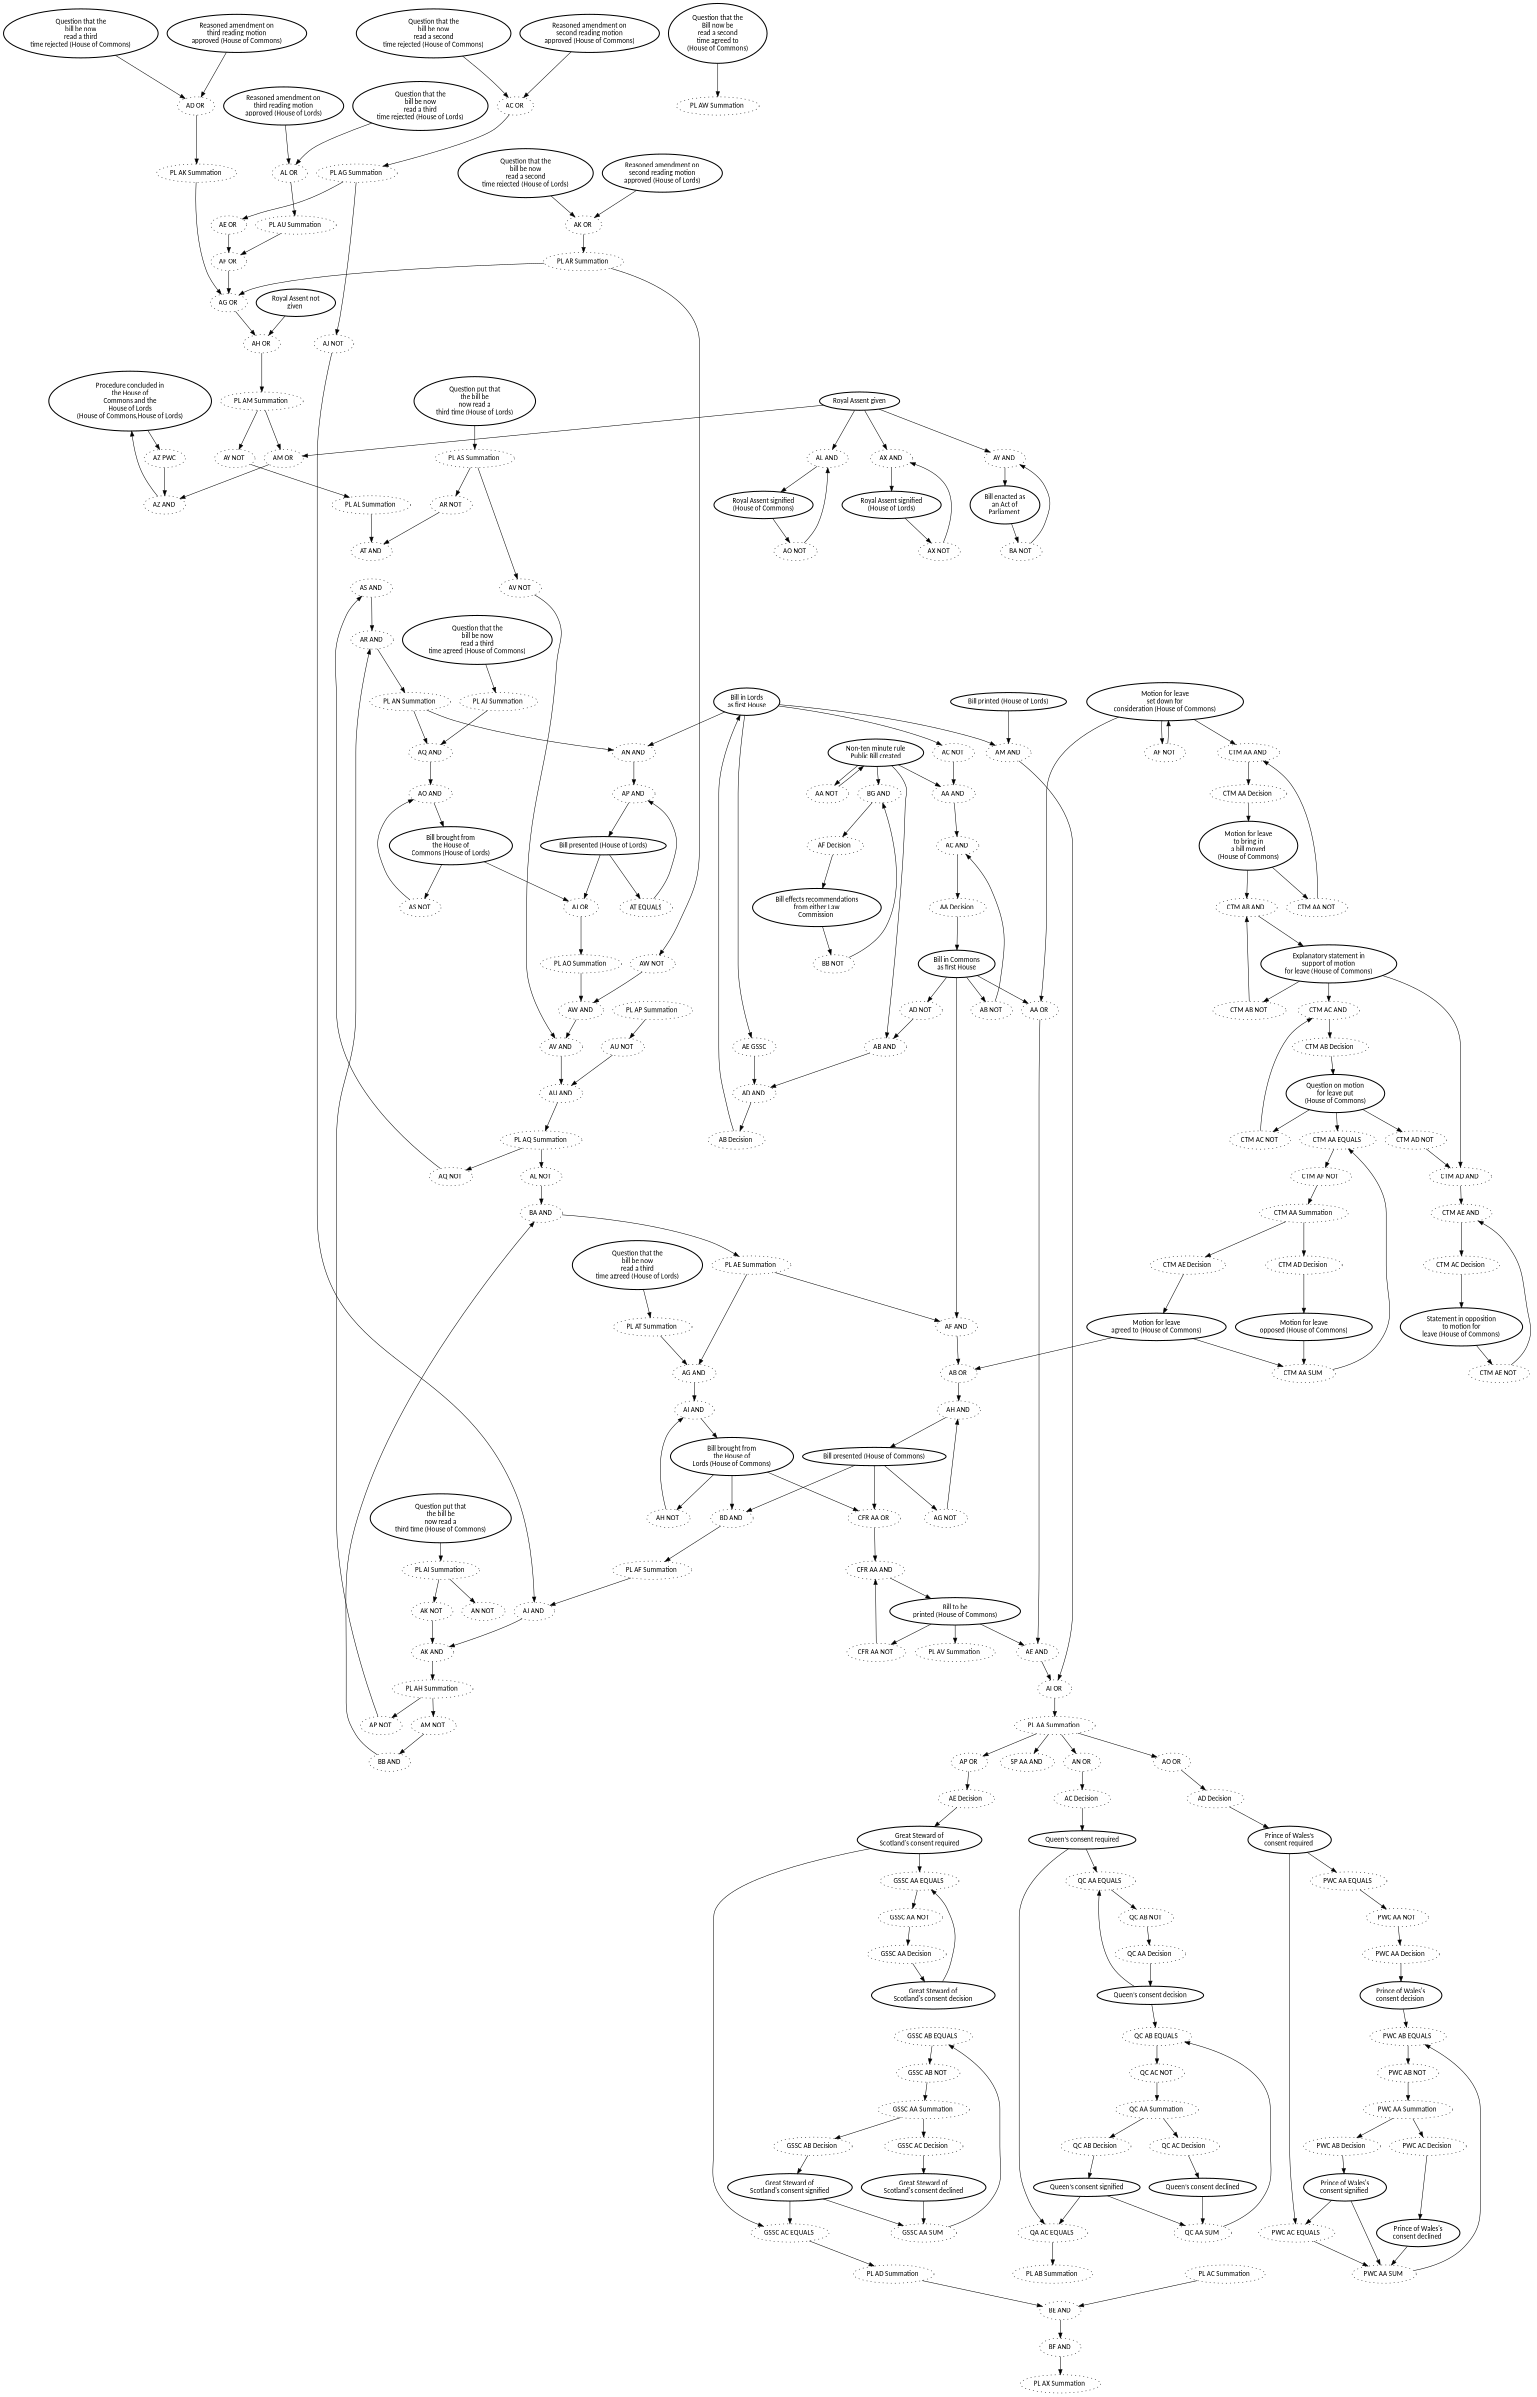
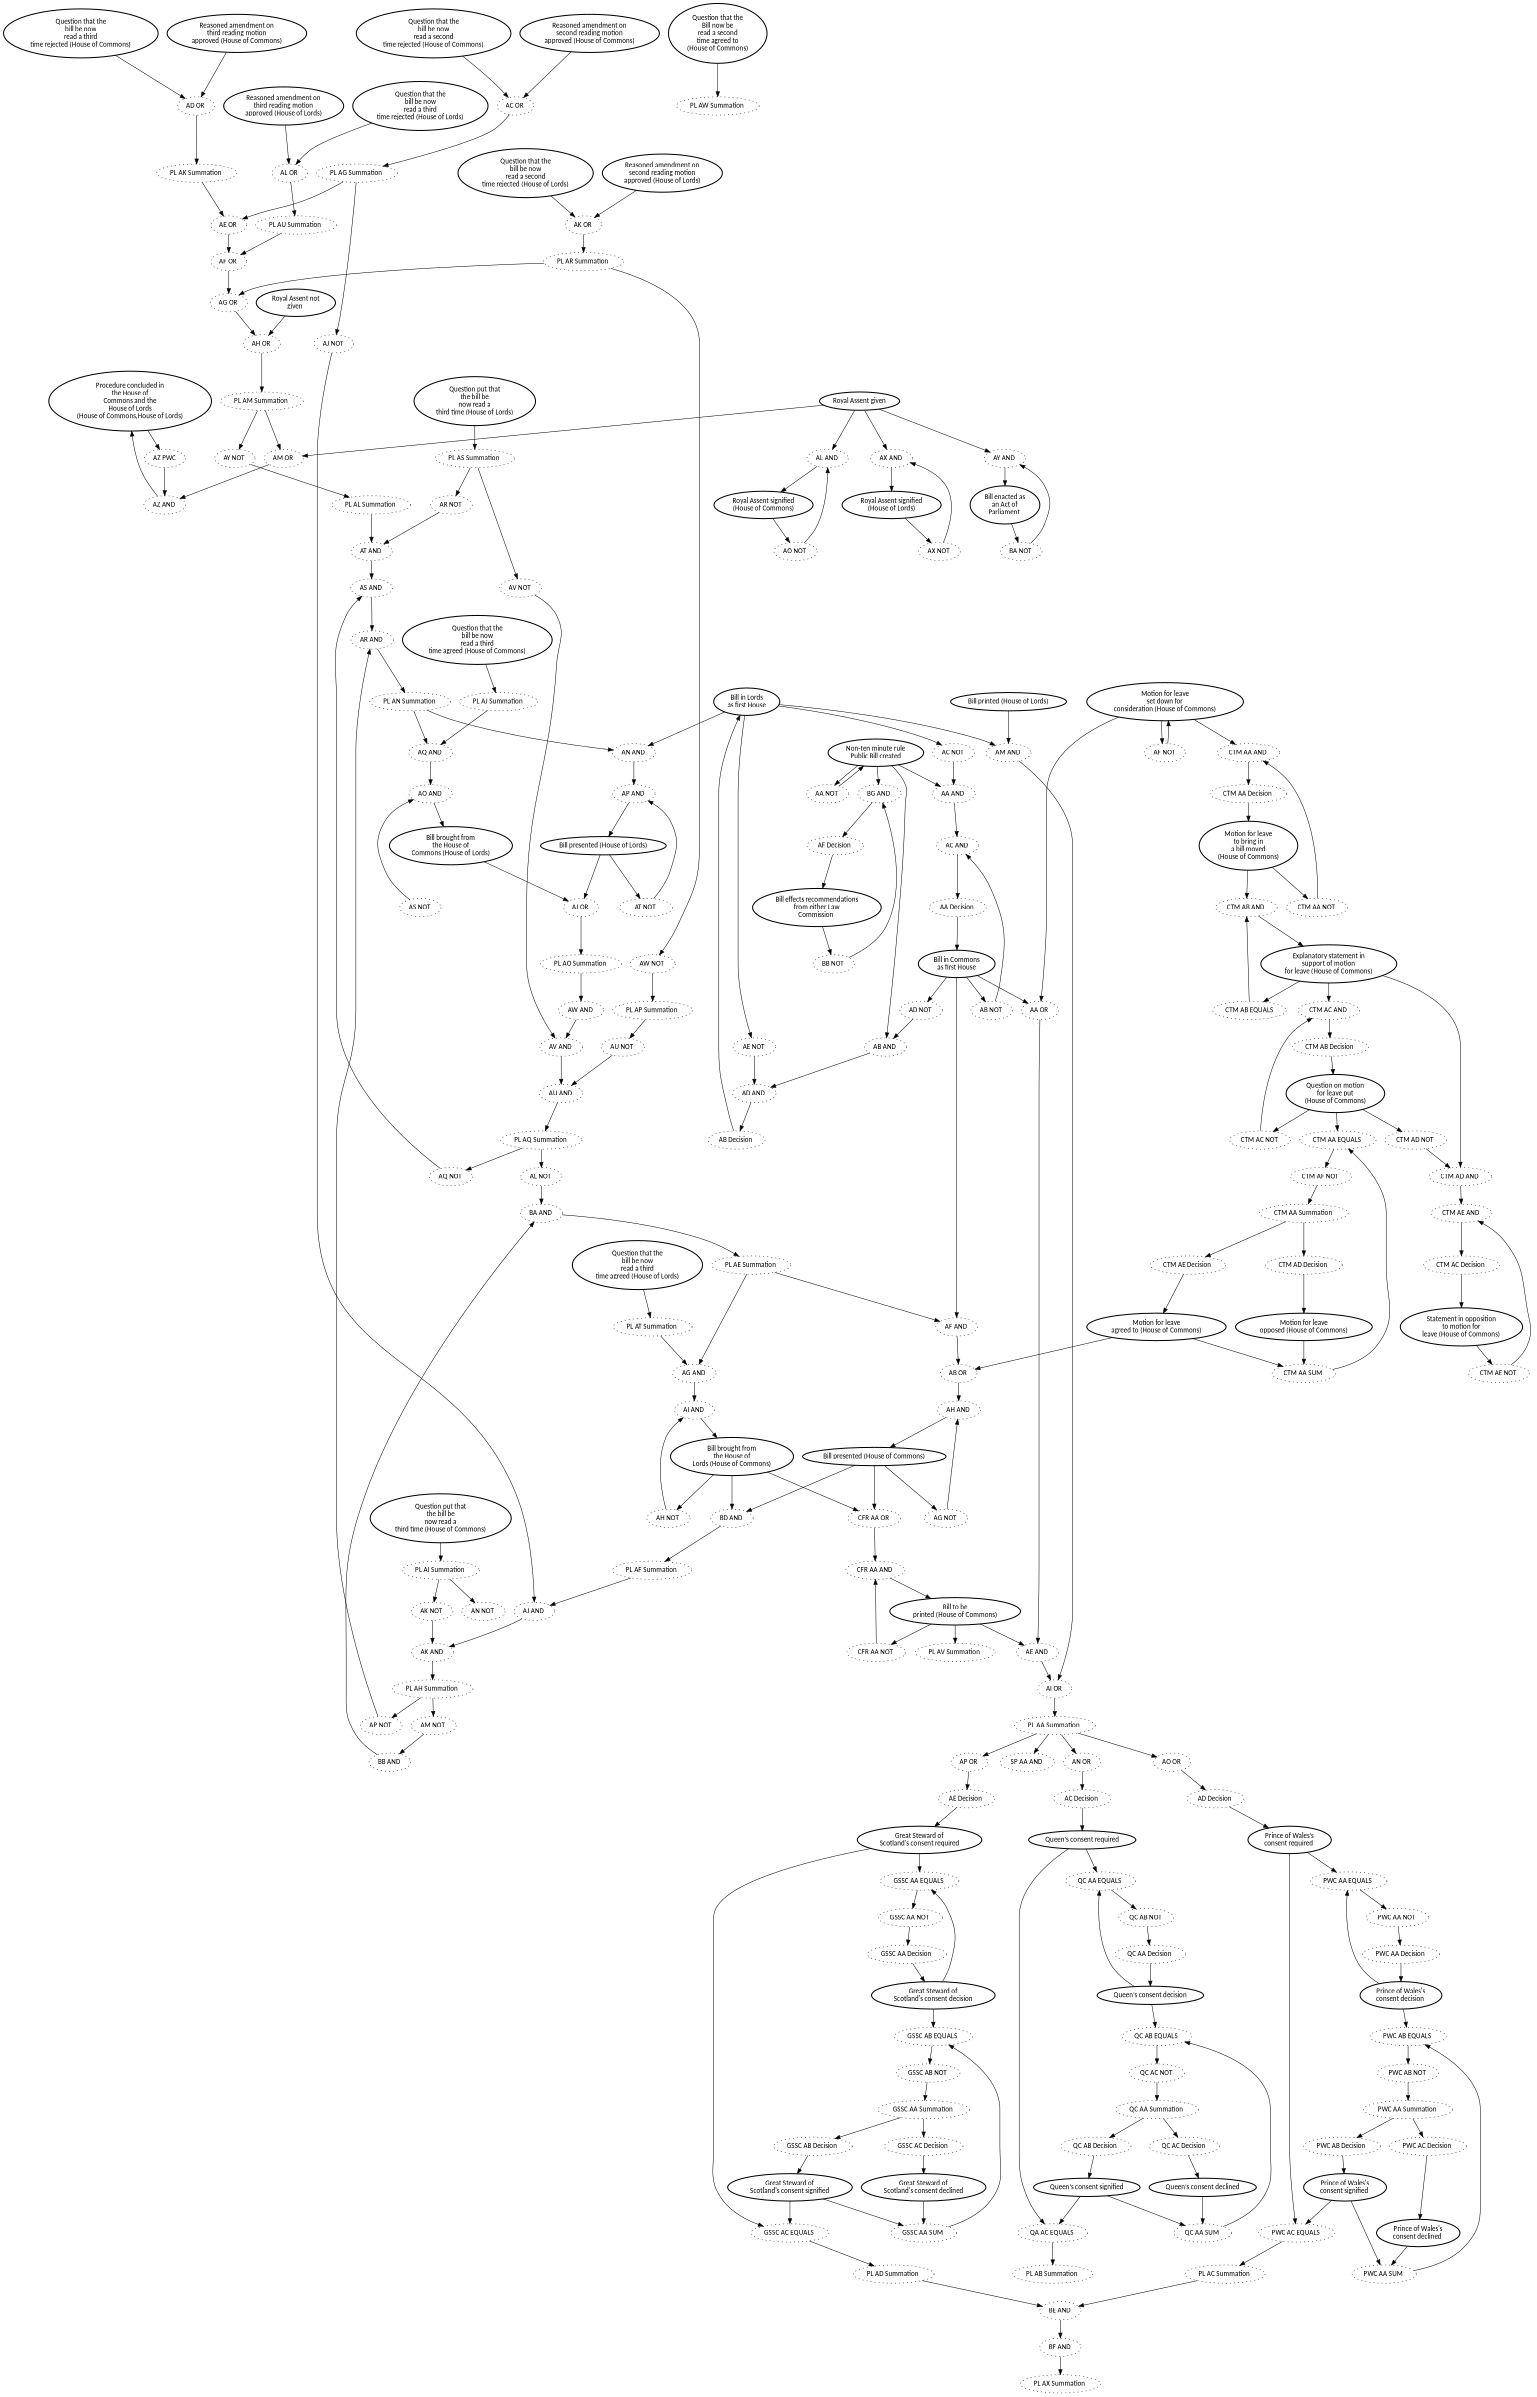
(199, 238) -> (211, 197)
none -> (372, 567)
(434, 879) -> none
(646, 908) -> (646, 908)
(620, 986) -> (653, 985)
(1249, 1010) -> (1249, 1010)
(754, 1047) -> (754, 1047)
none -> (1351, 1945)
none -> (933, 2016)
(1338, 2253) -> (1263, 2252)
